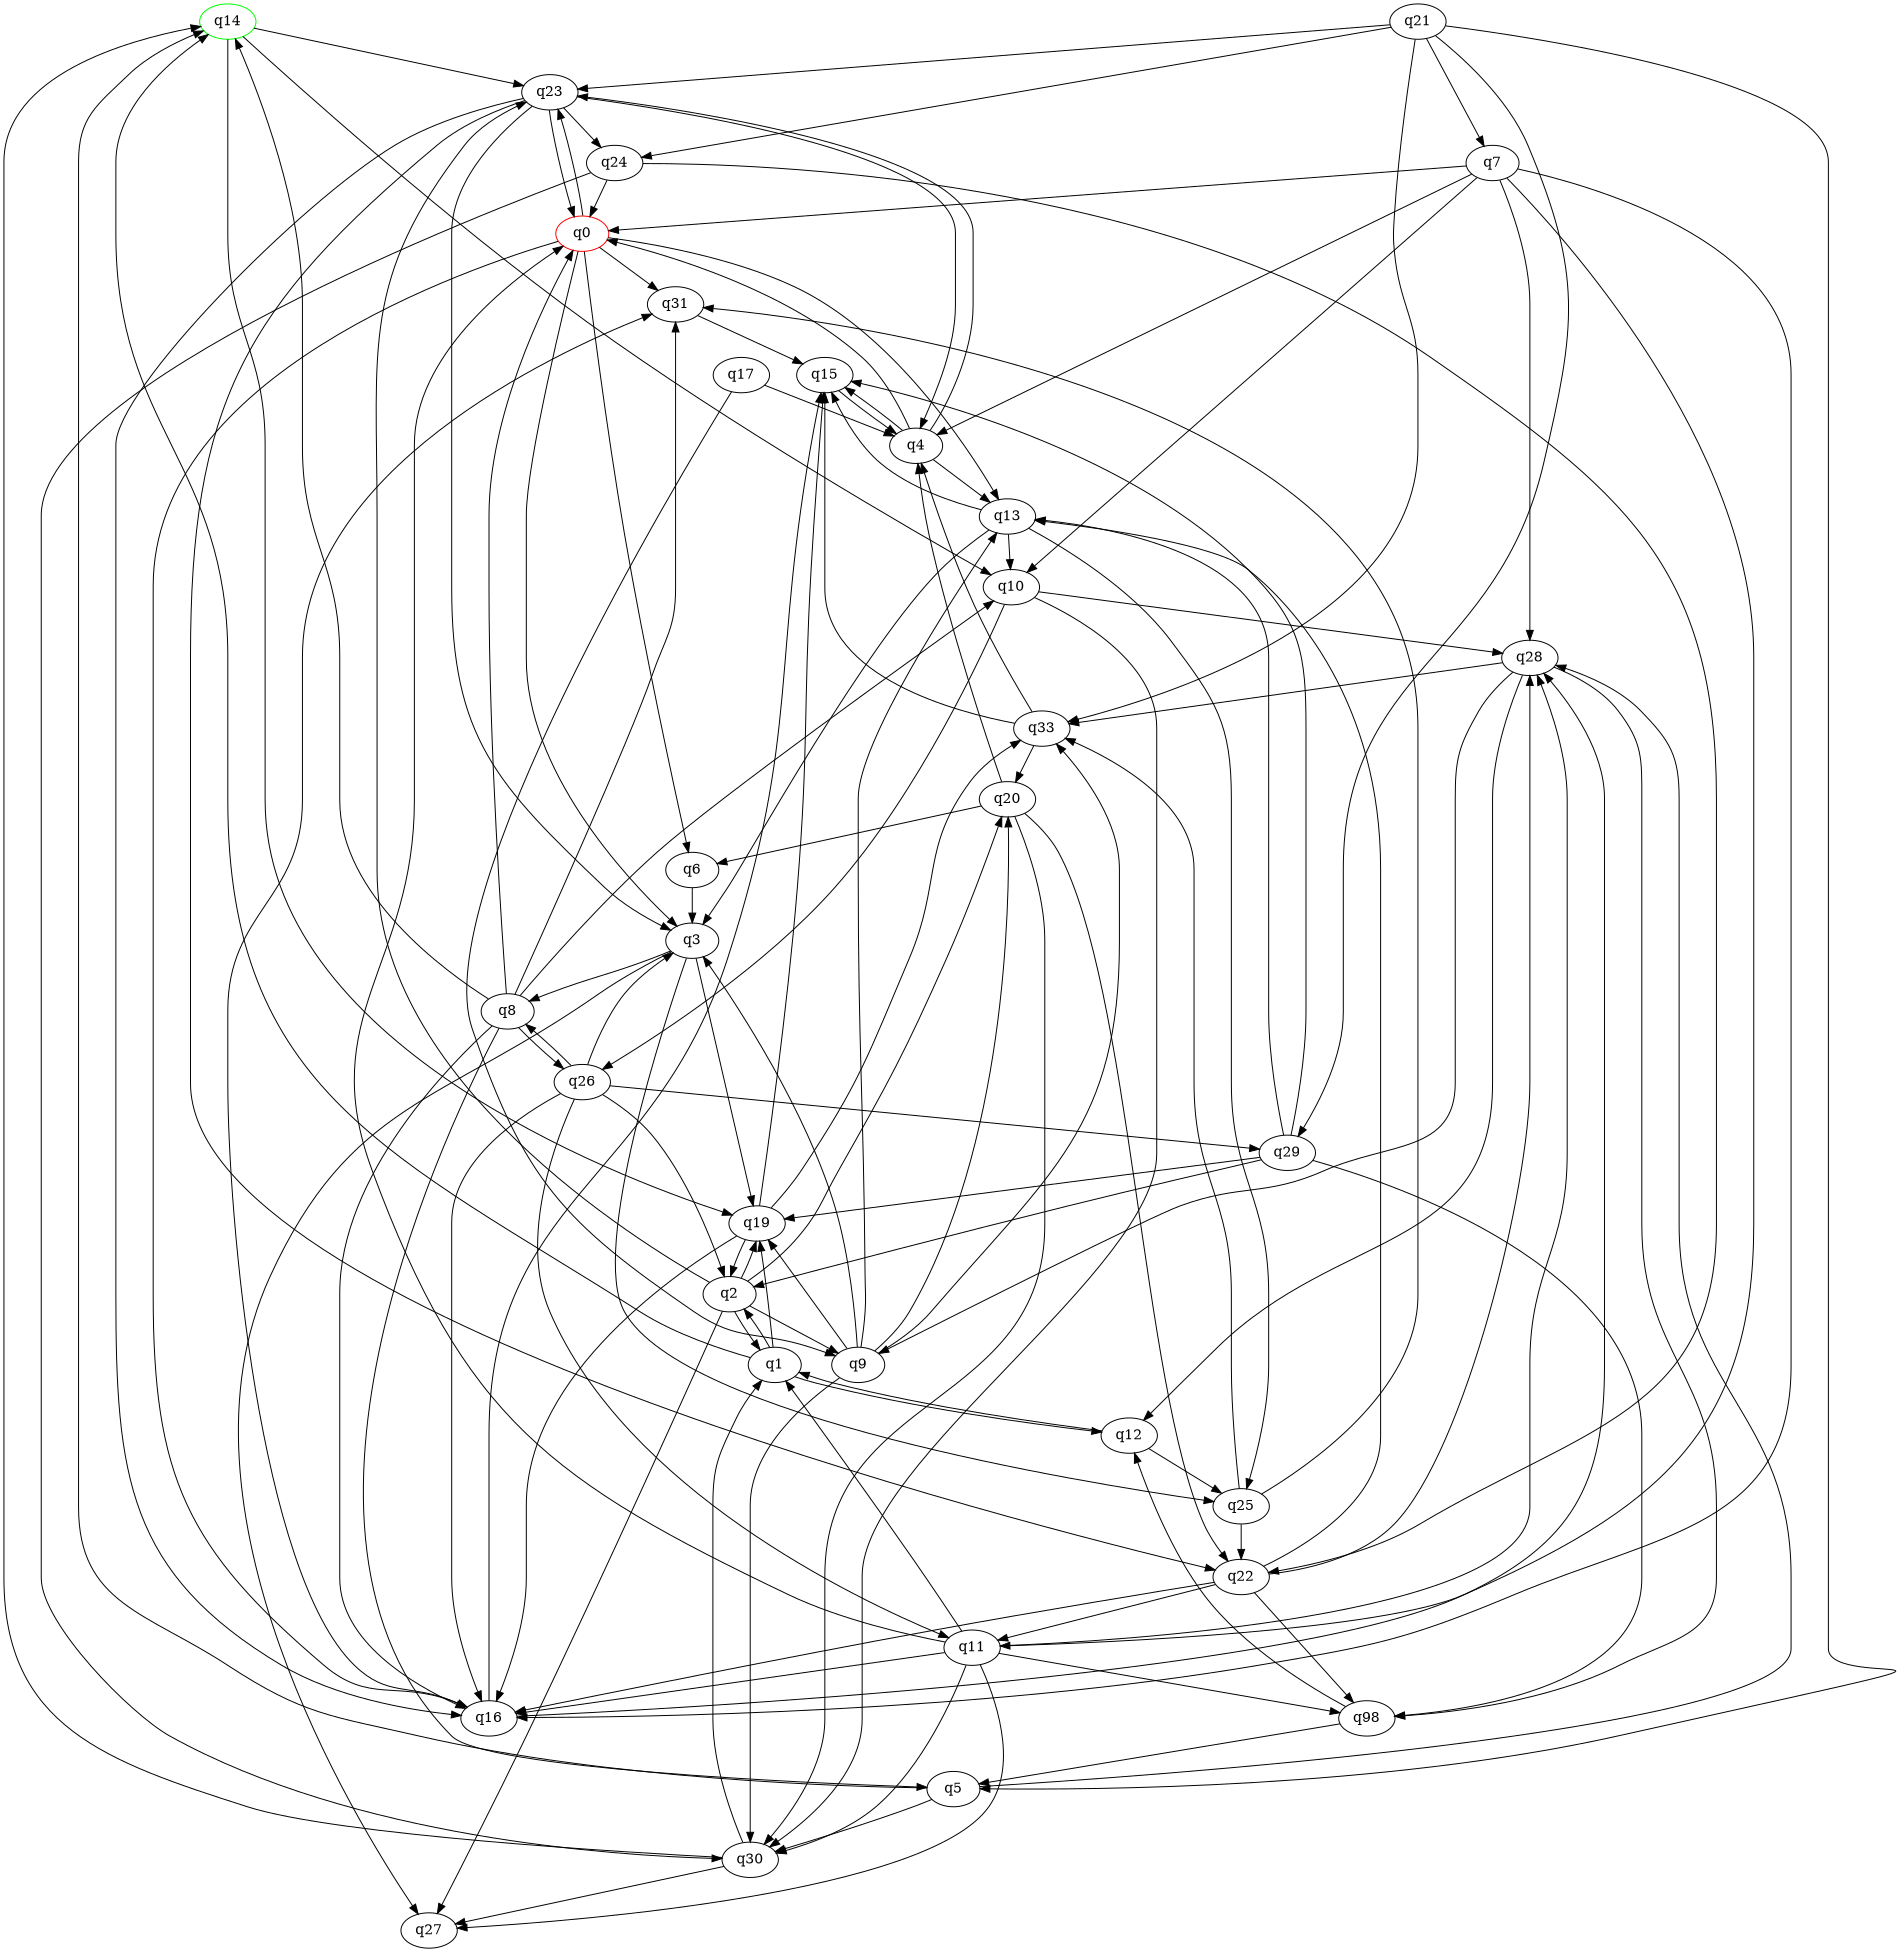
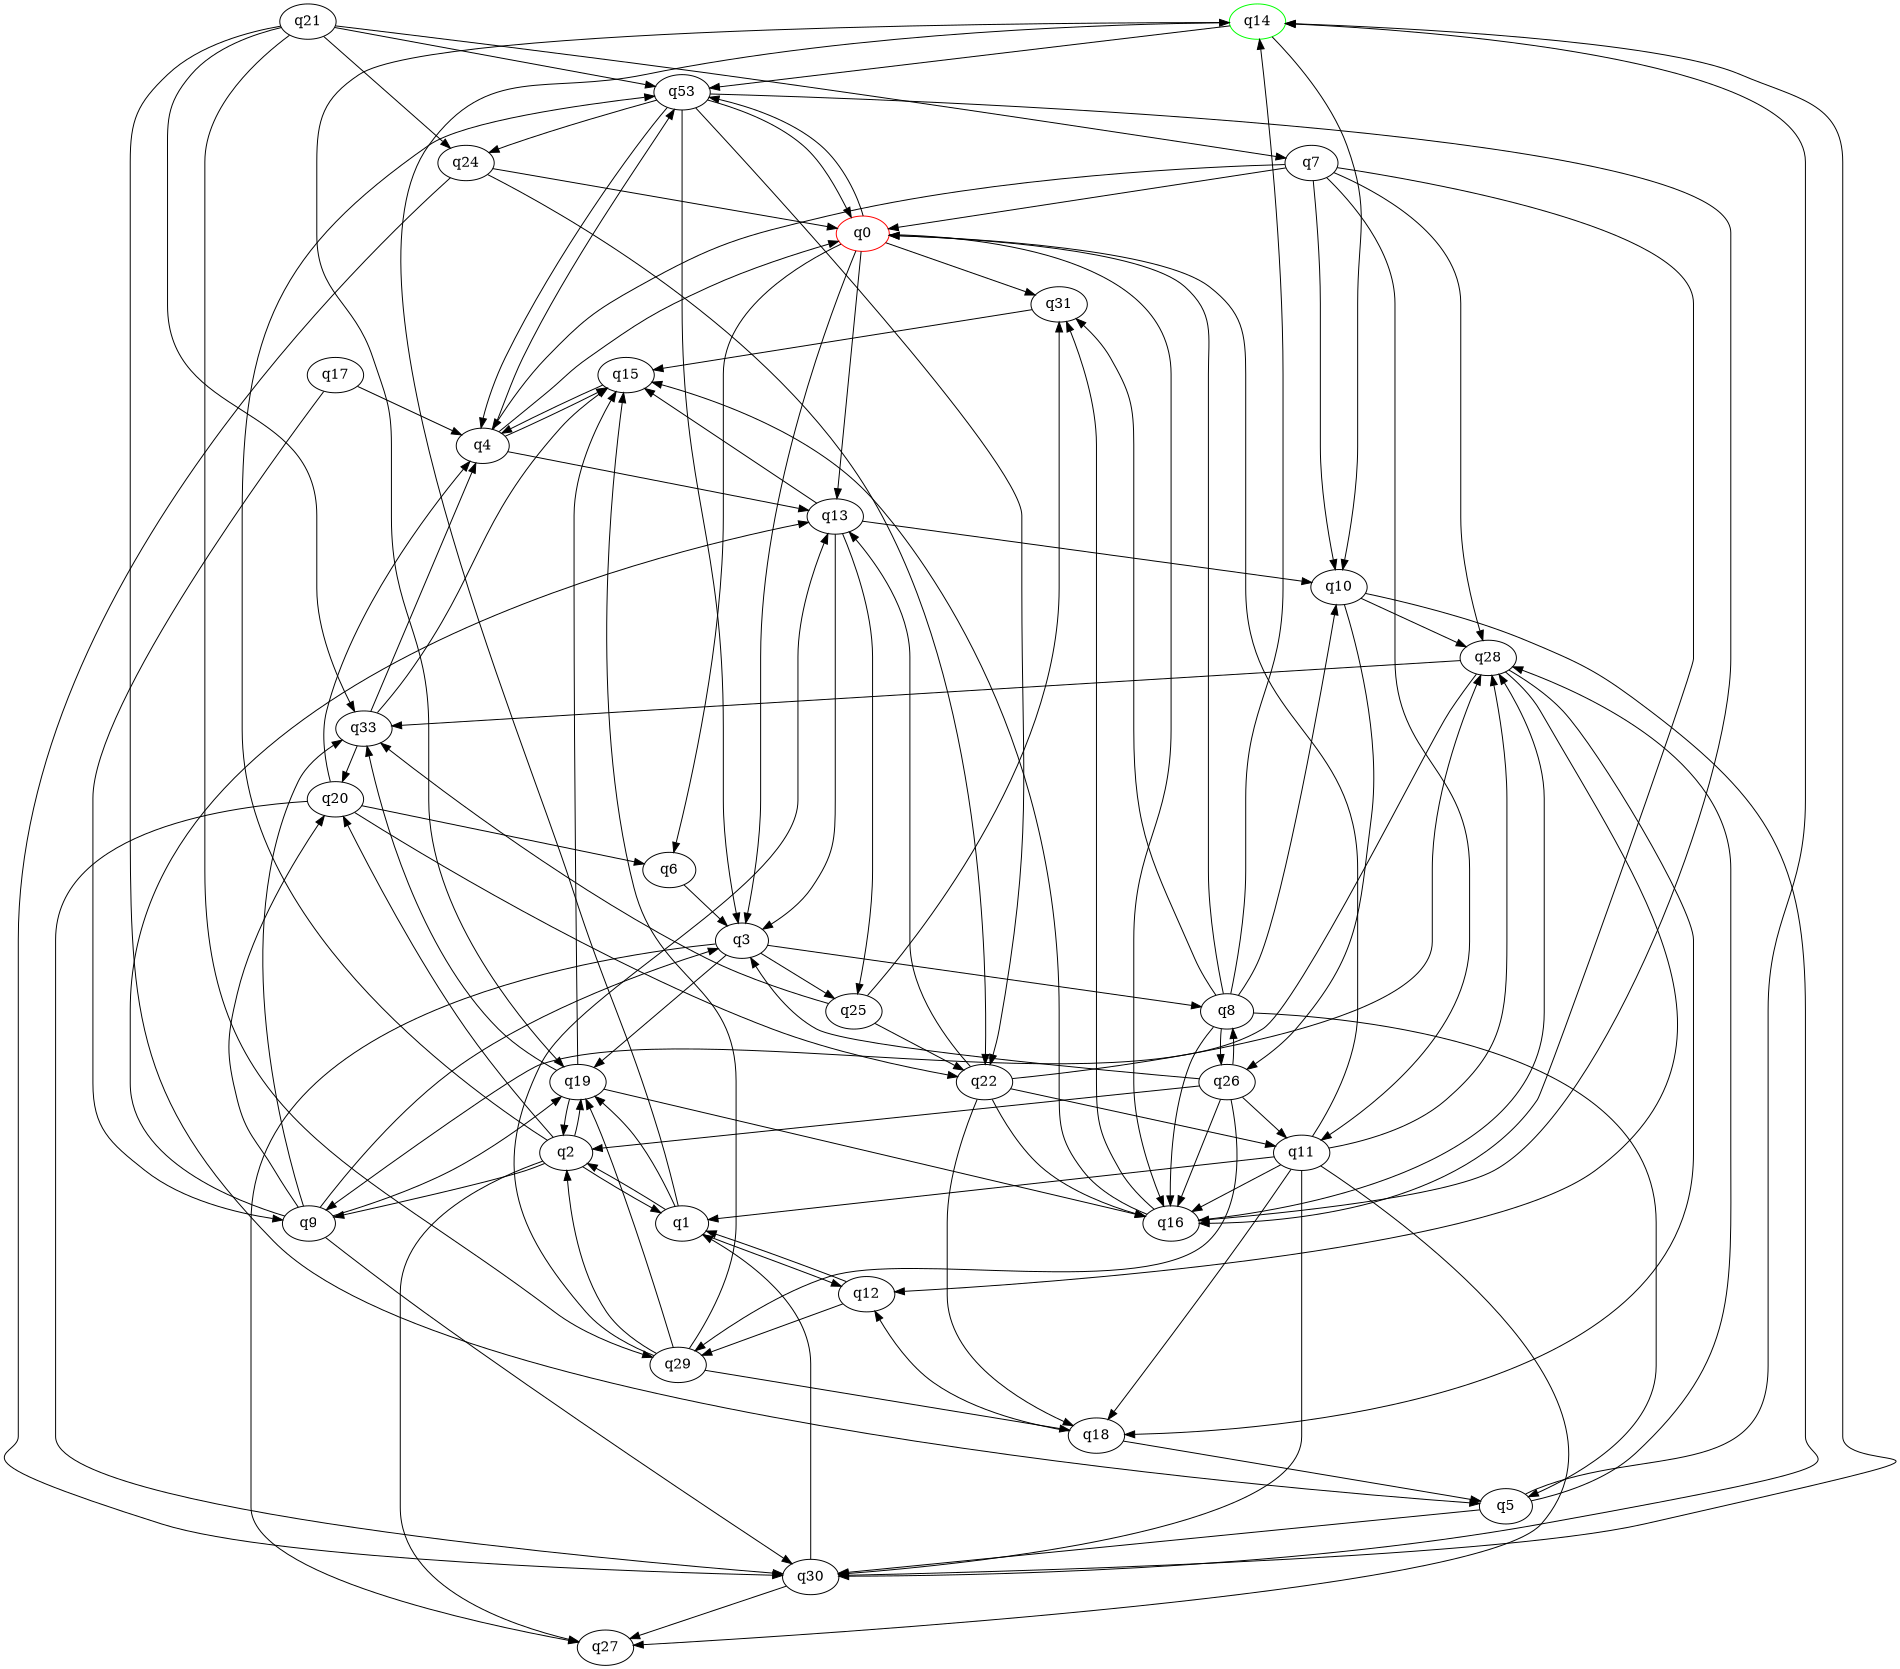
(550, 92) -> (682, 92)
(1178, 1466) -> (777, 1328)
(1367, 1718) -> (1096, 1436)
